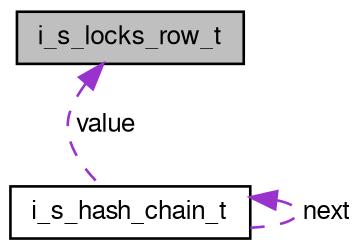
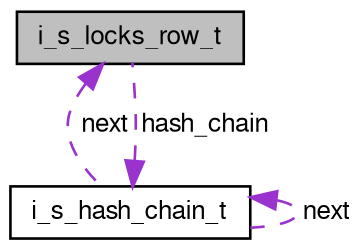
none -> (136, 112)
(103, 125) -> (103, 125)
